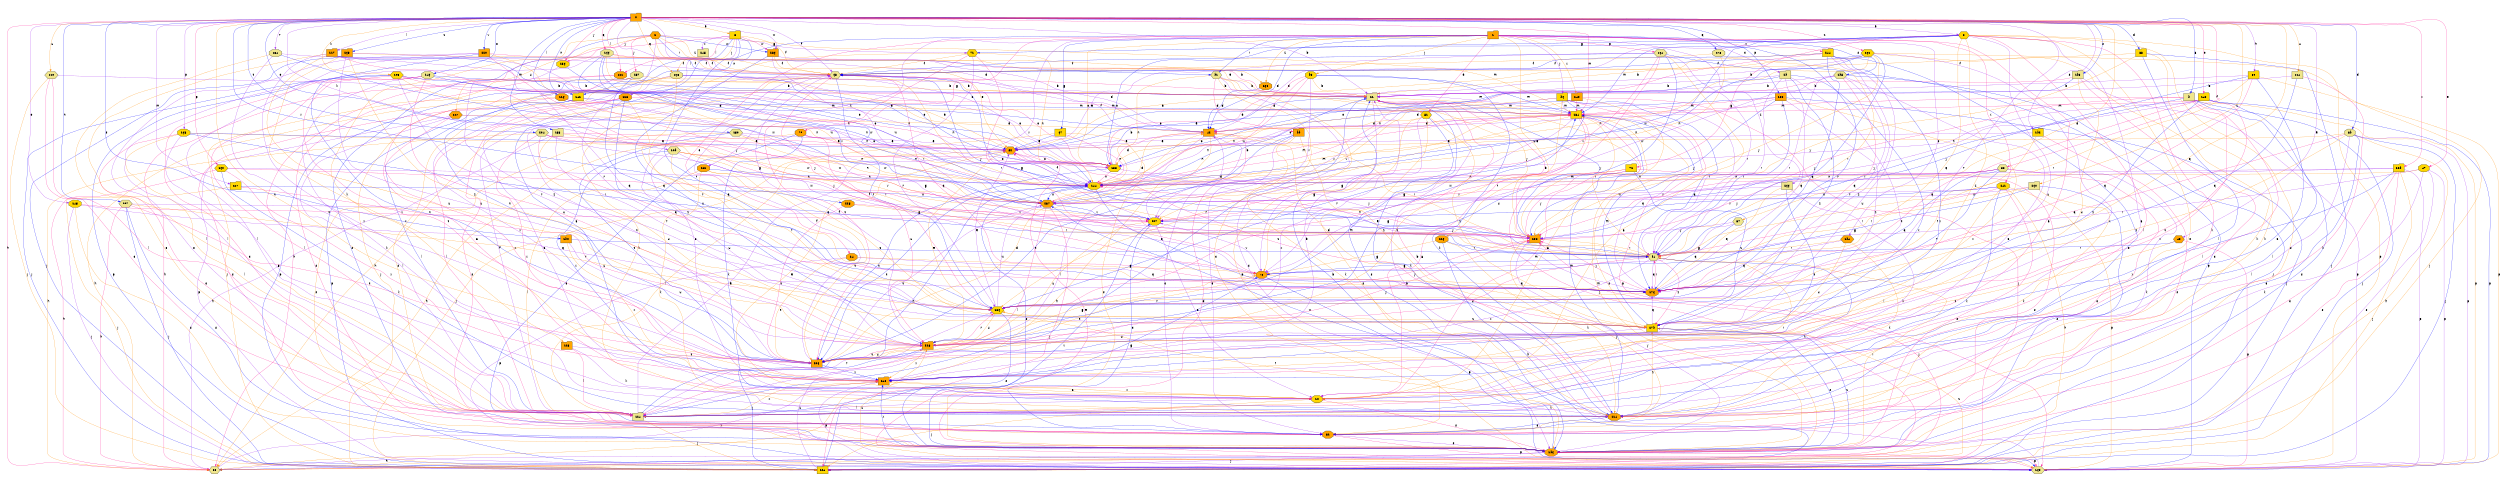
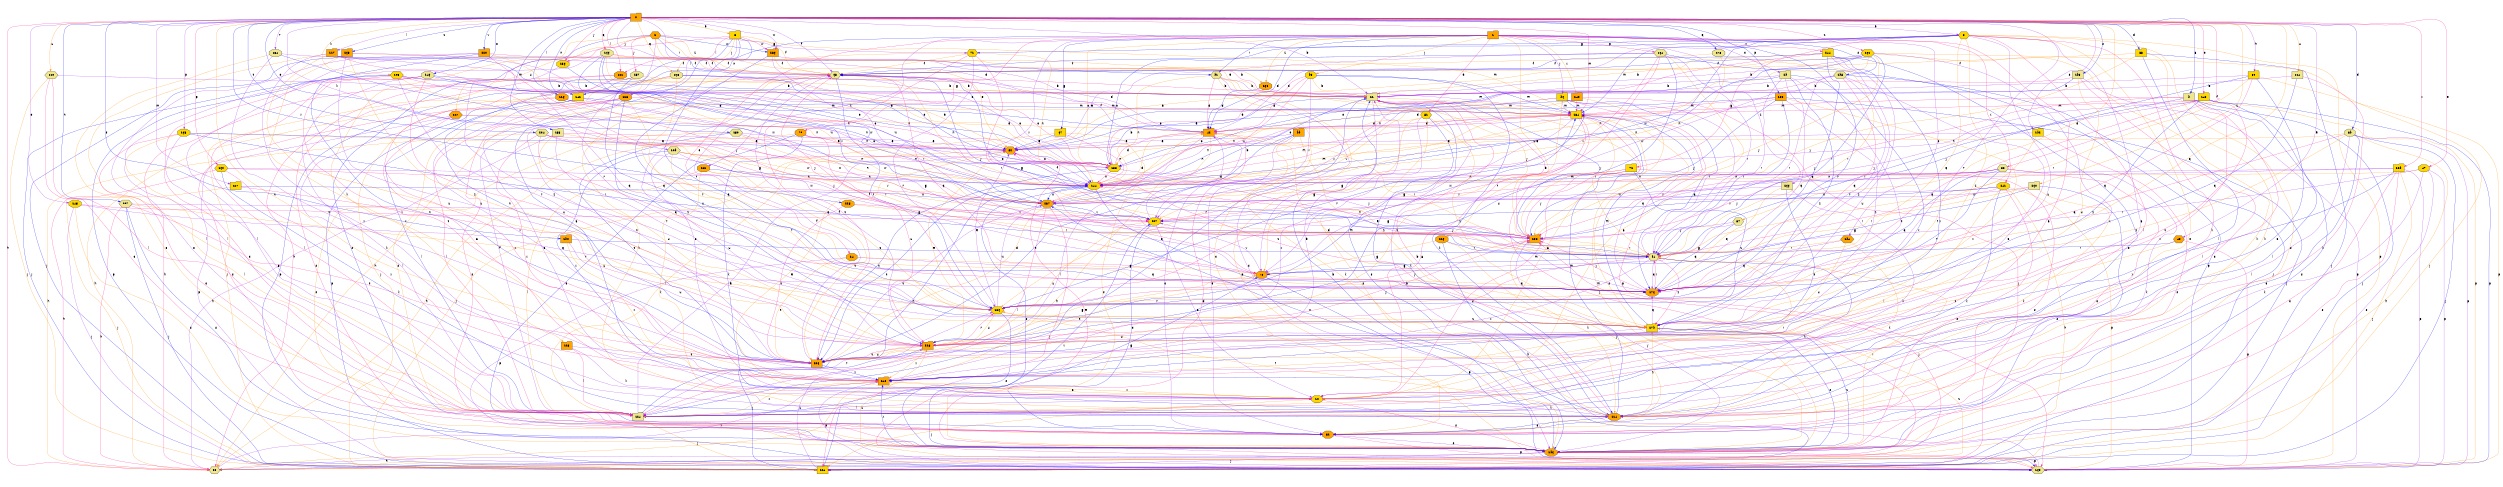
(703, 53) -> none
(1240, 122) -> (1209, 103)
